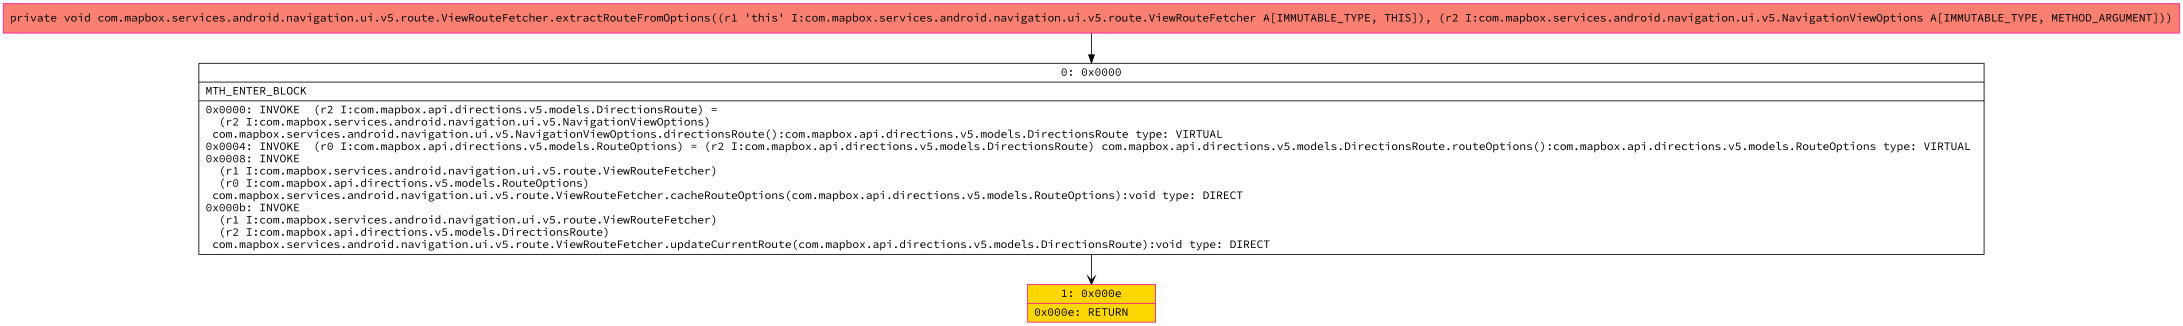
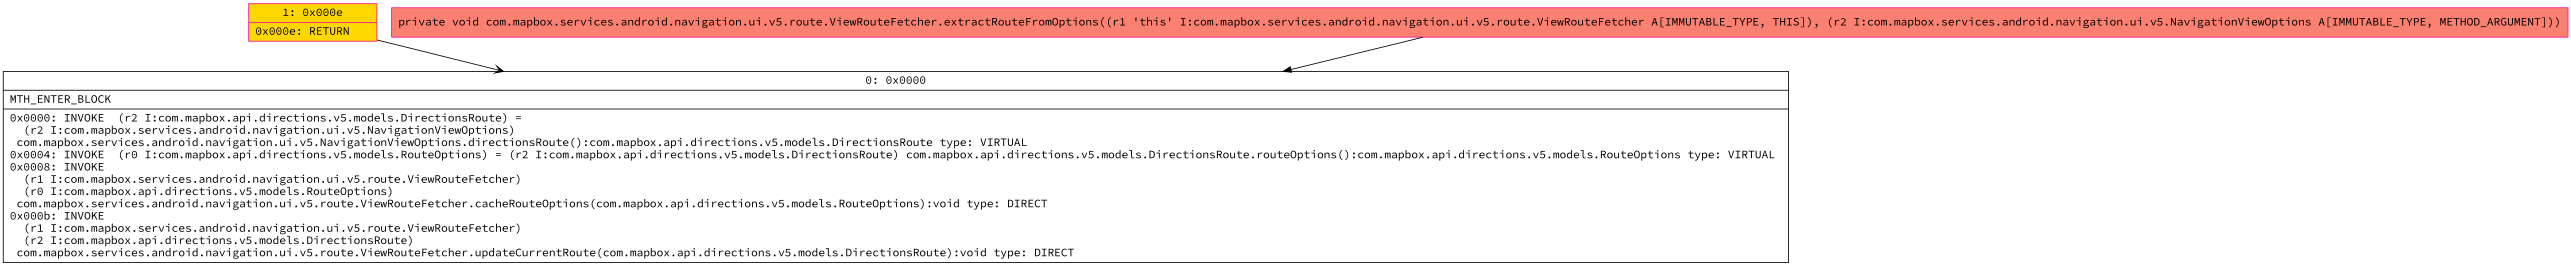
(1091, 265) -> (436, 55)
